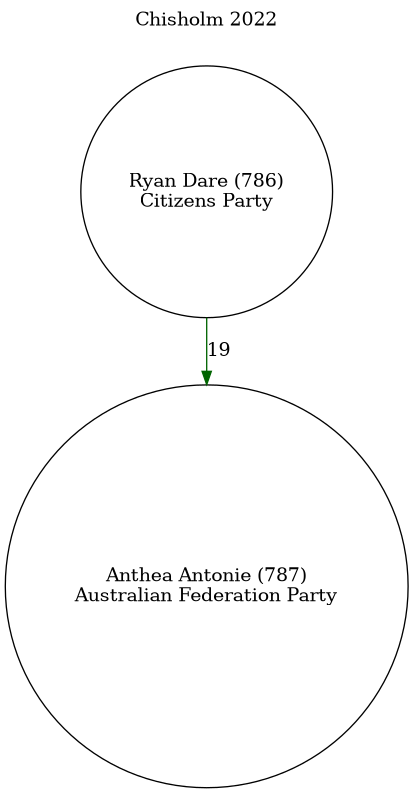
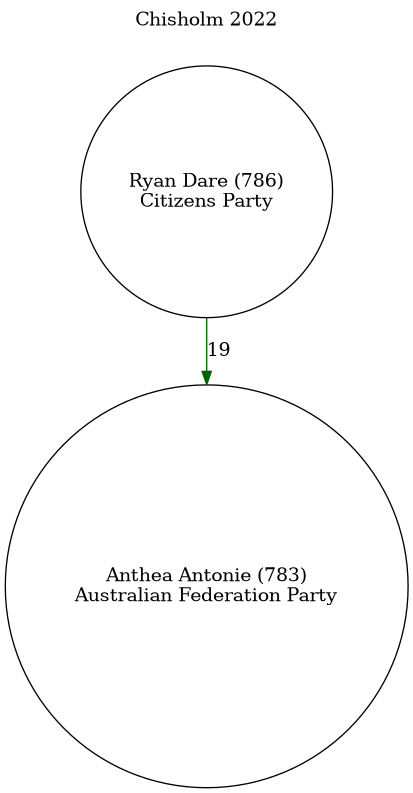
(207, 586) -> (207, 586)
